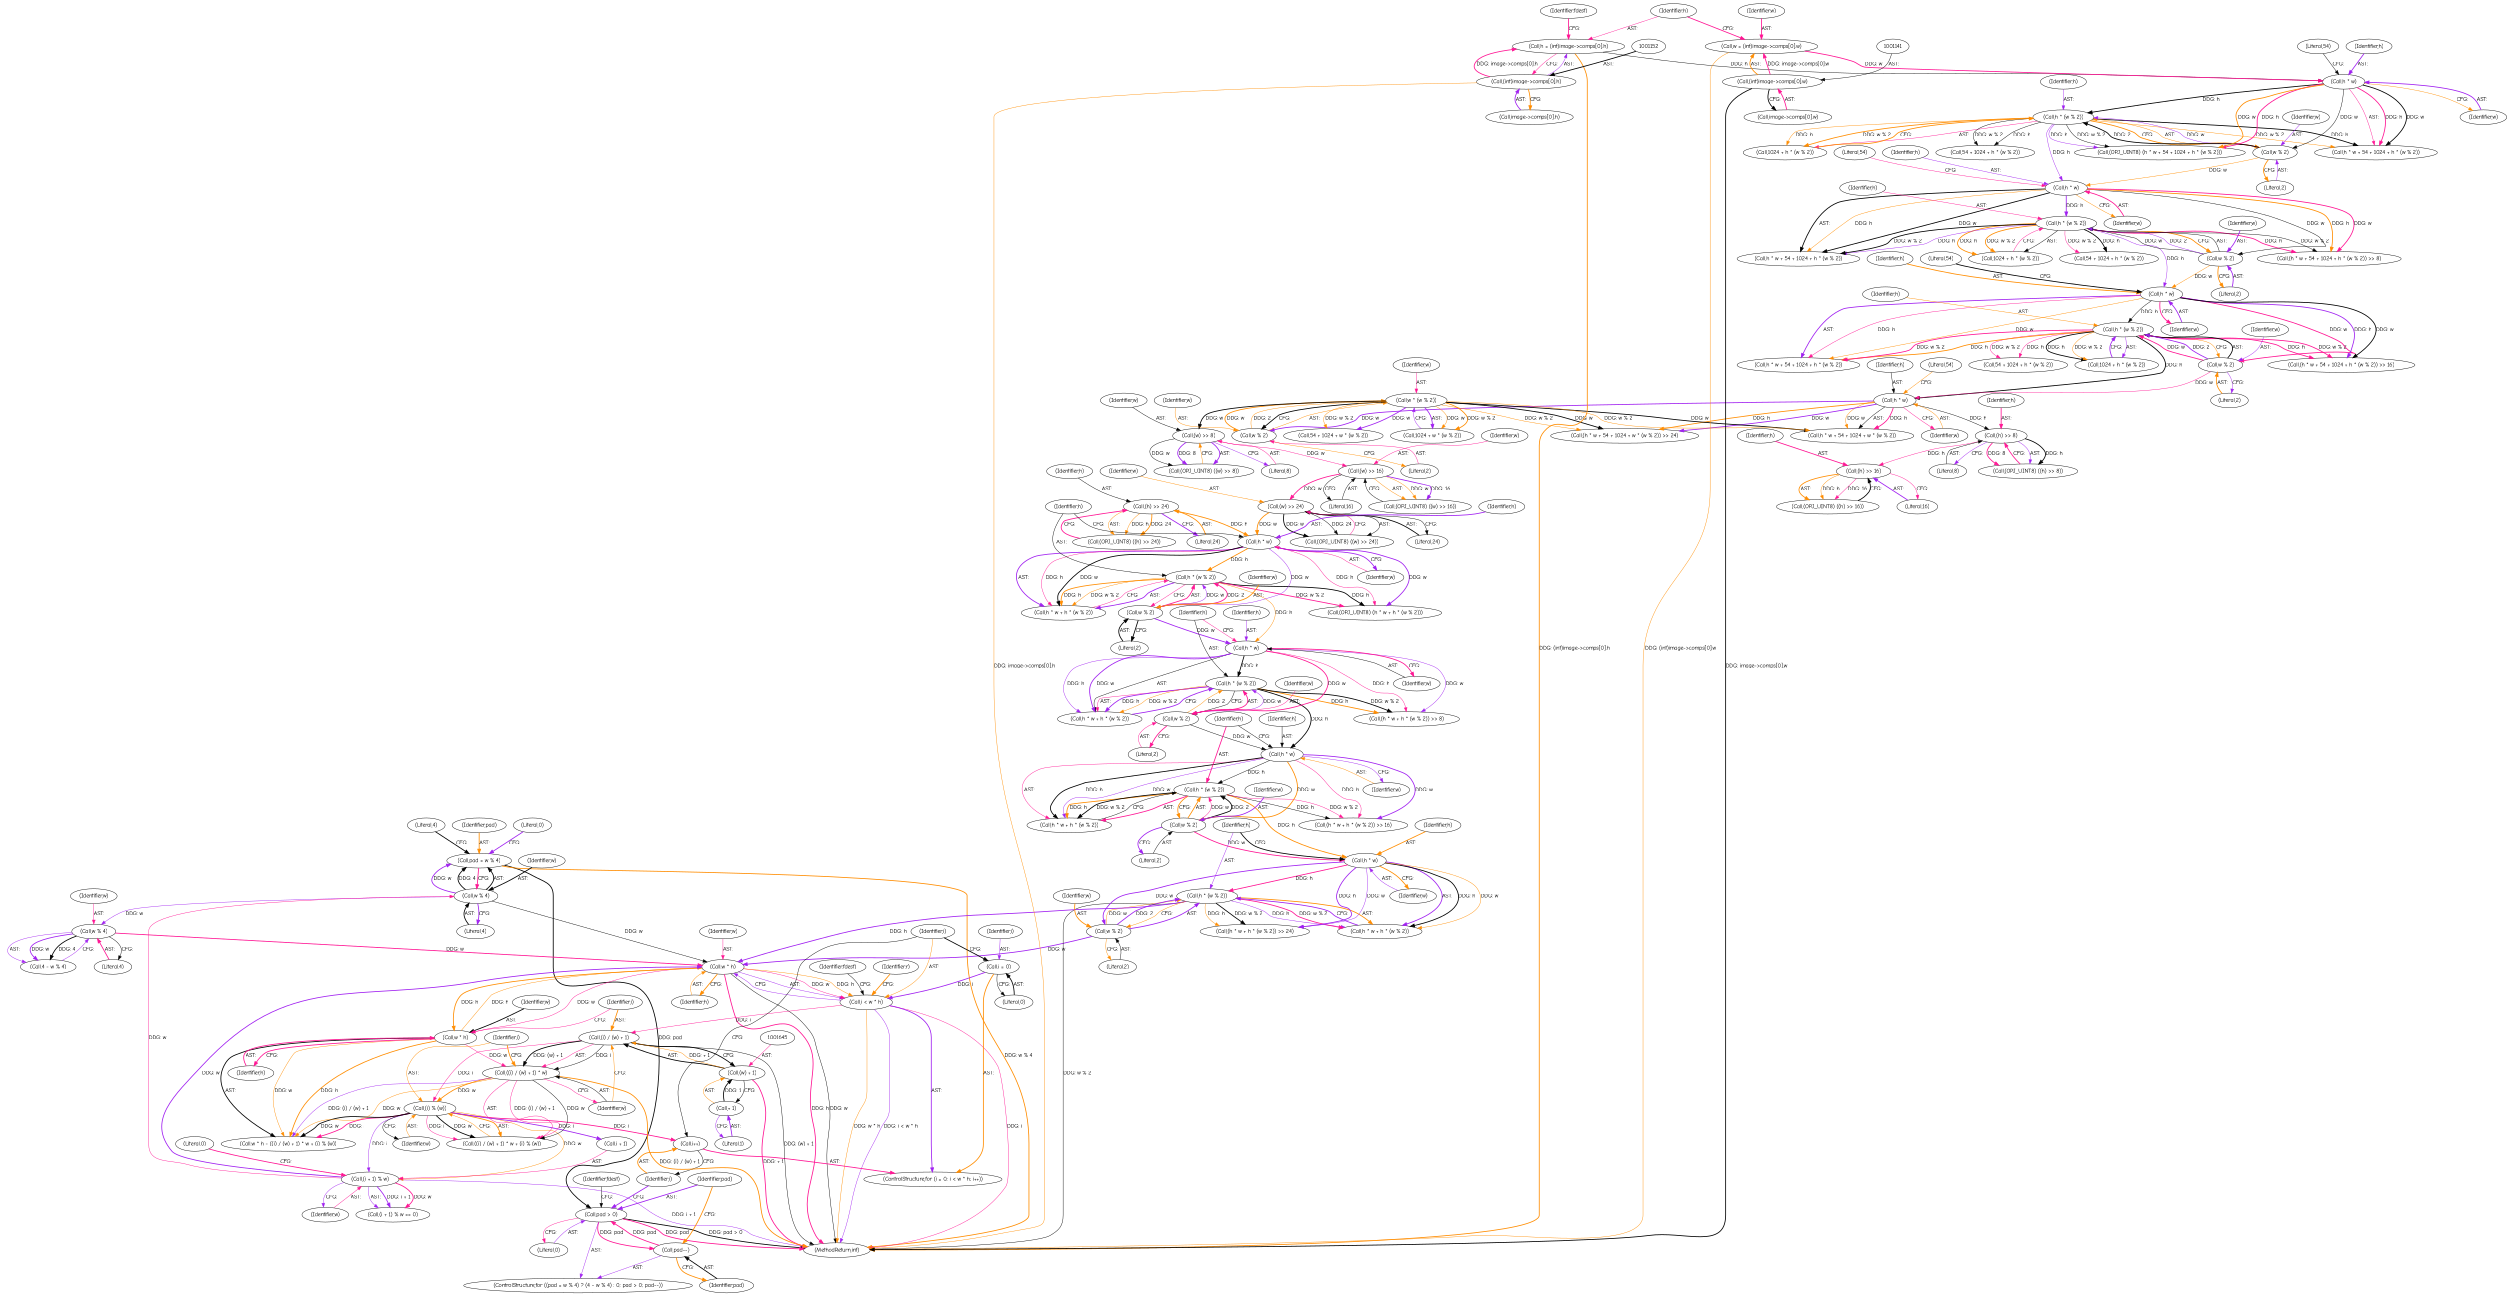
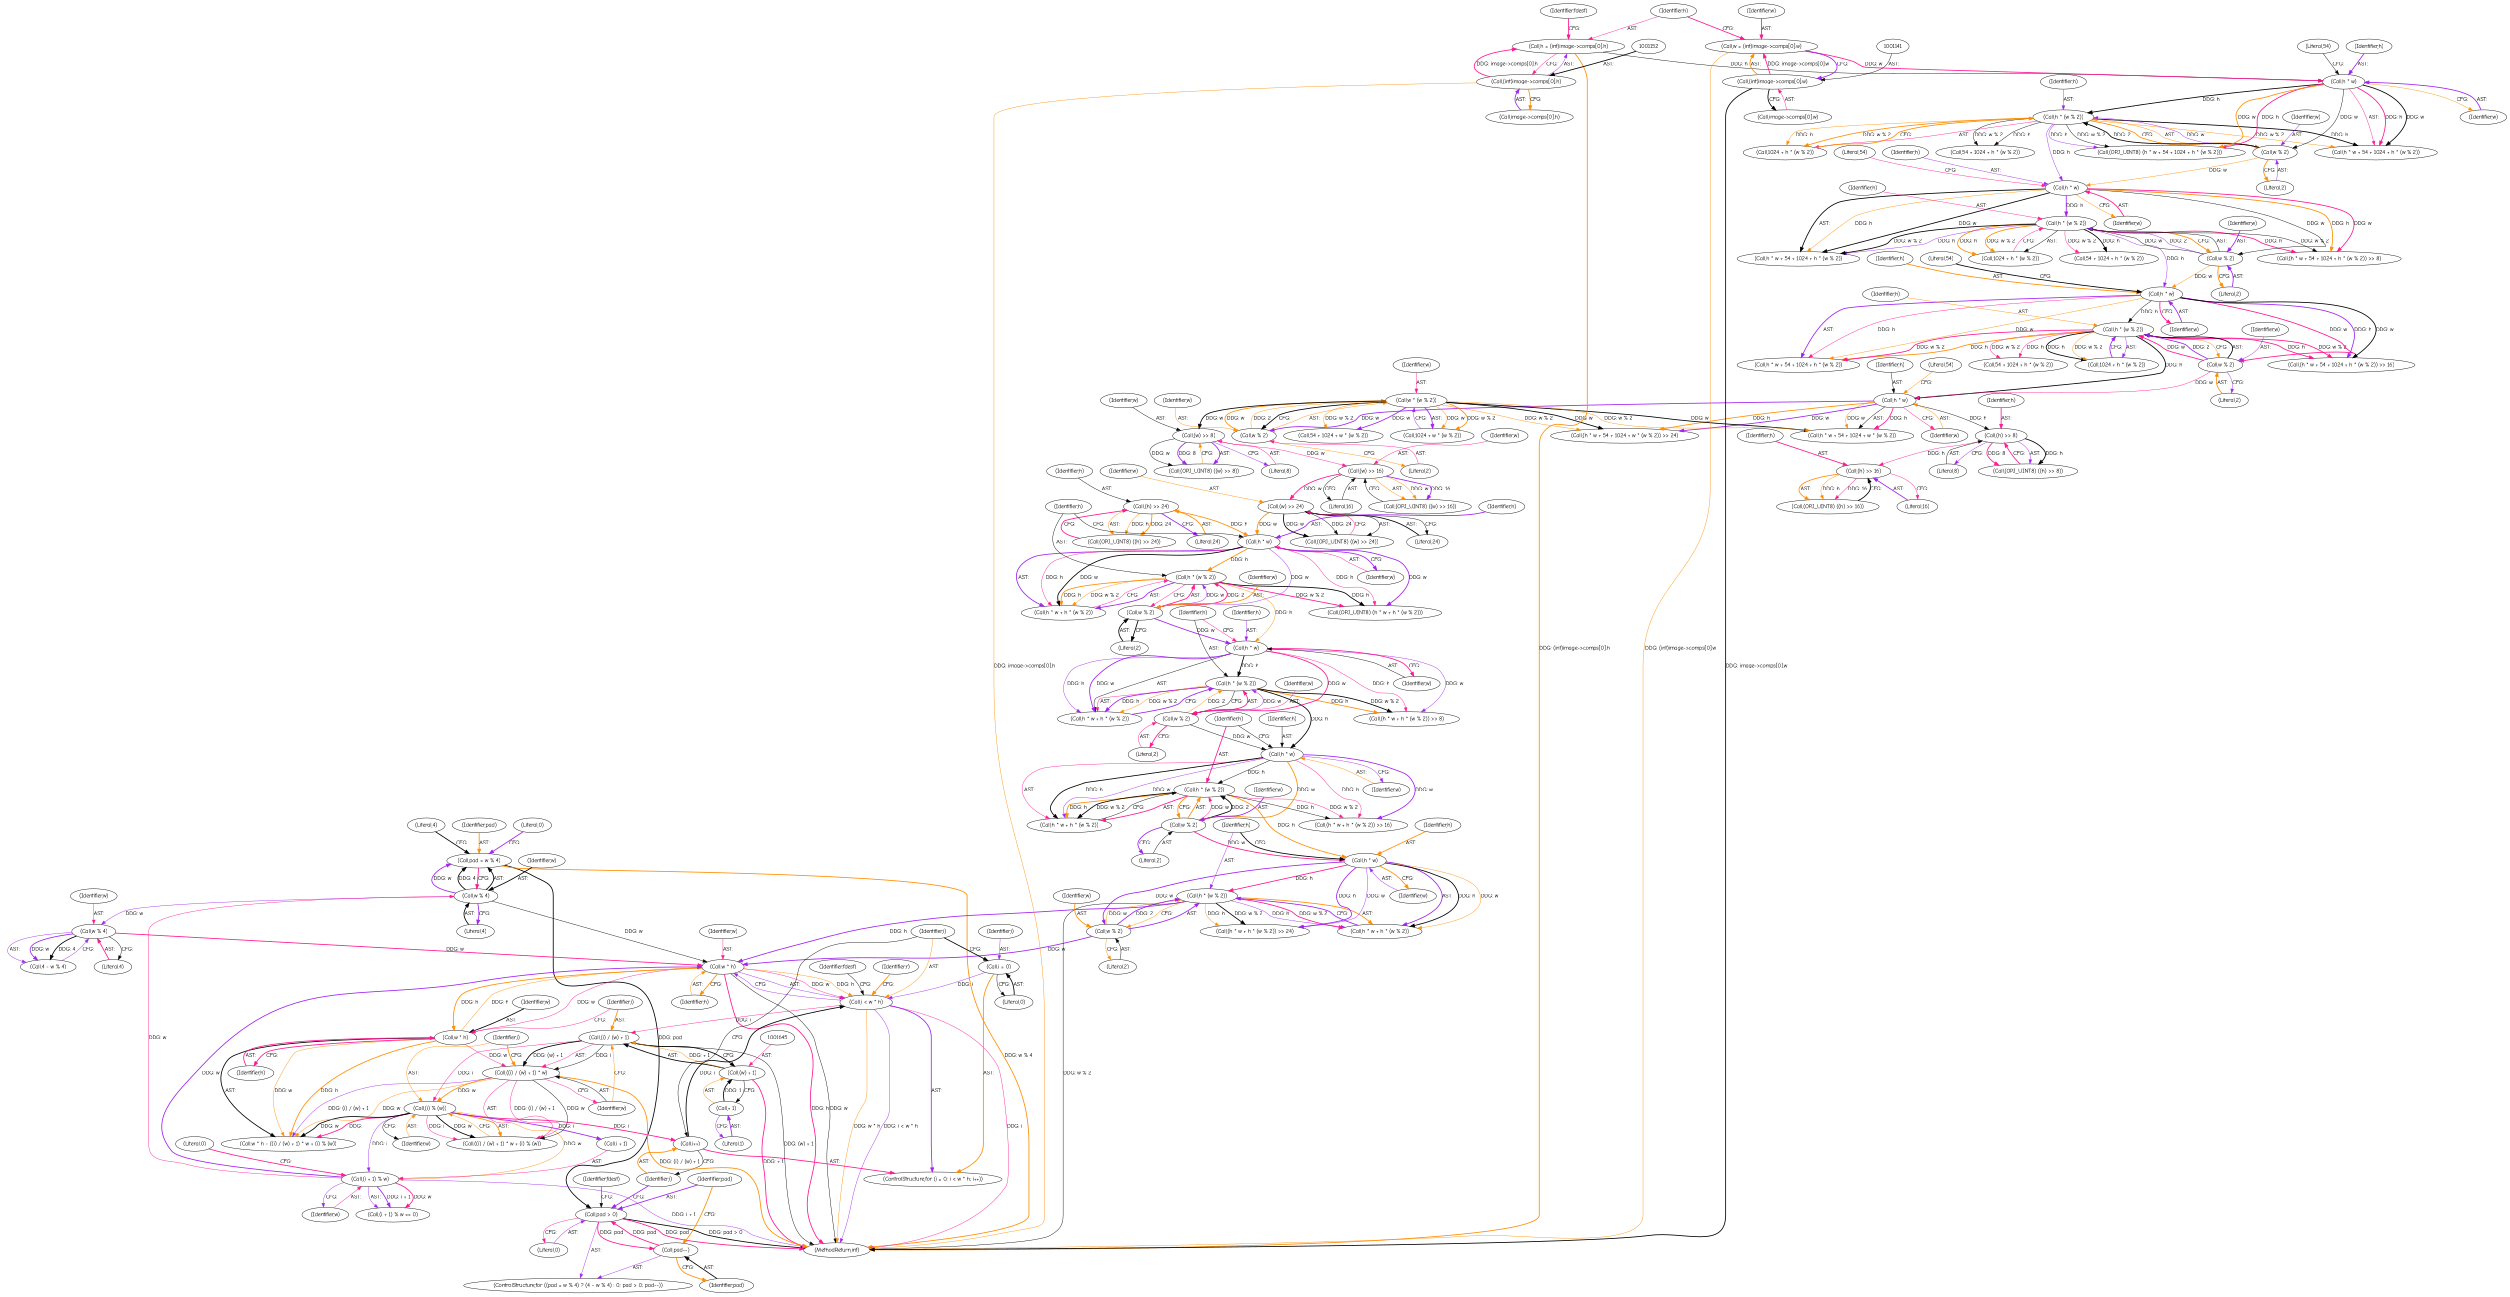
none -> (1833, 60)
(1784, 101) -> (1784, 101)
(939, 987) -> (939, 987)
none -> (741, 1056)
